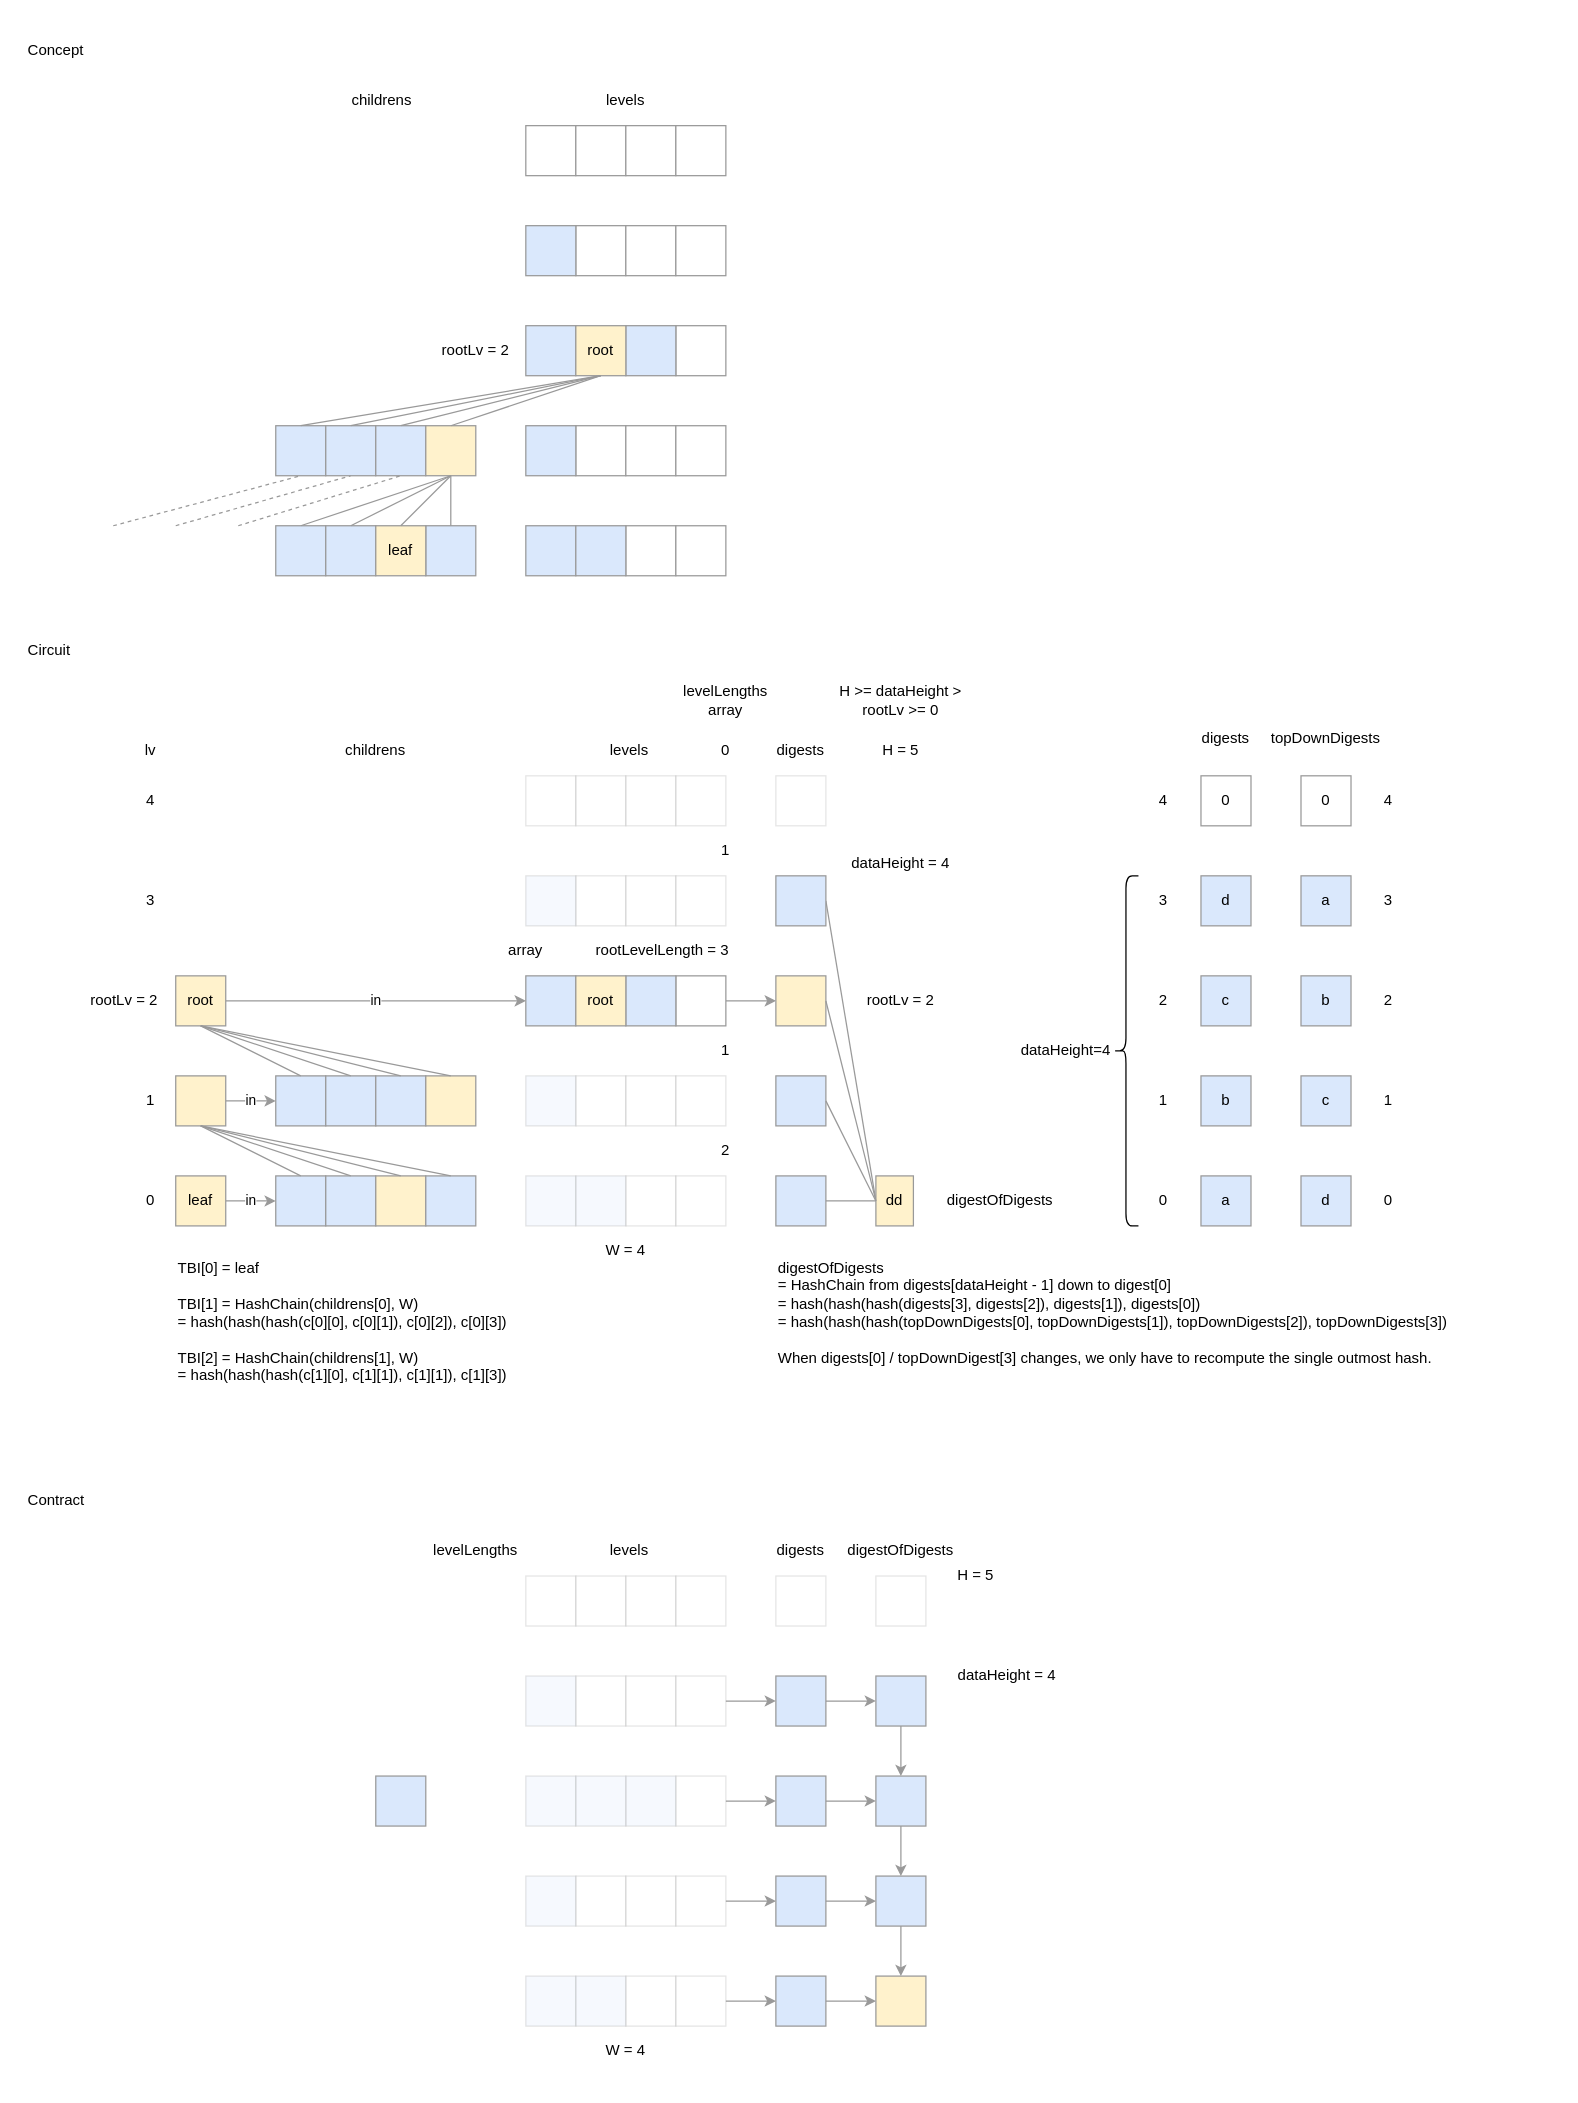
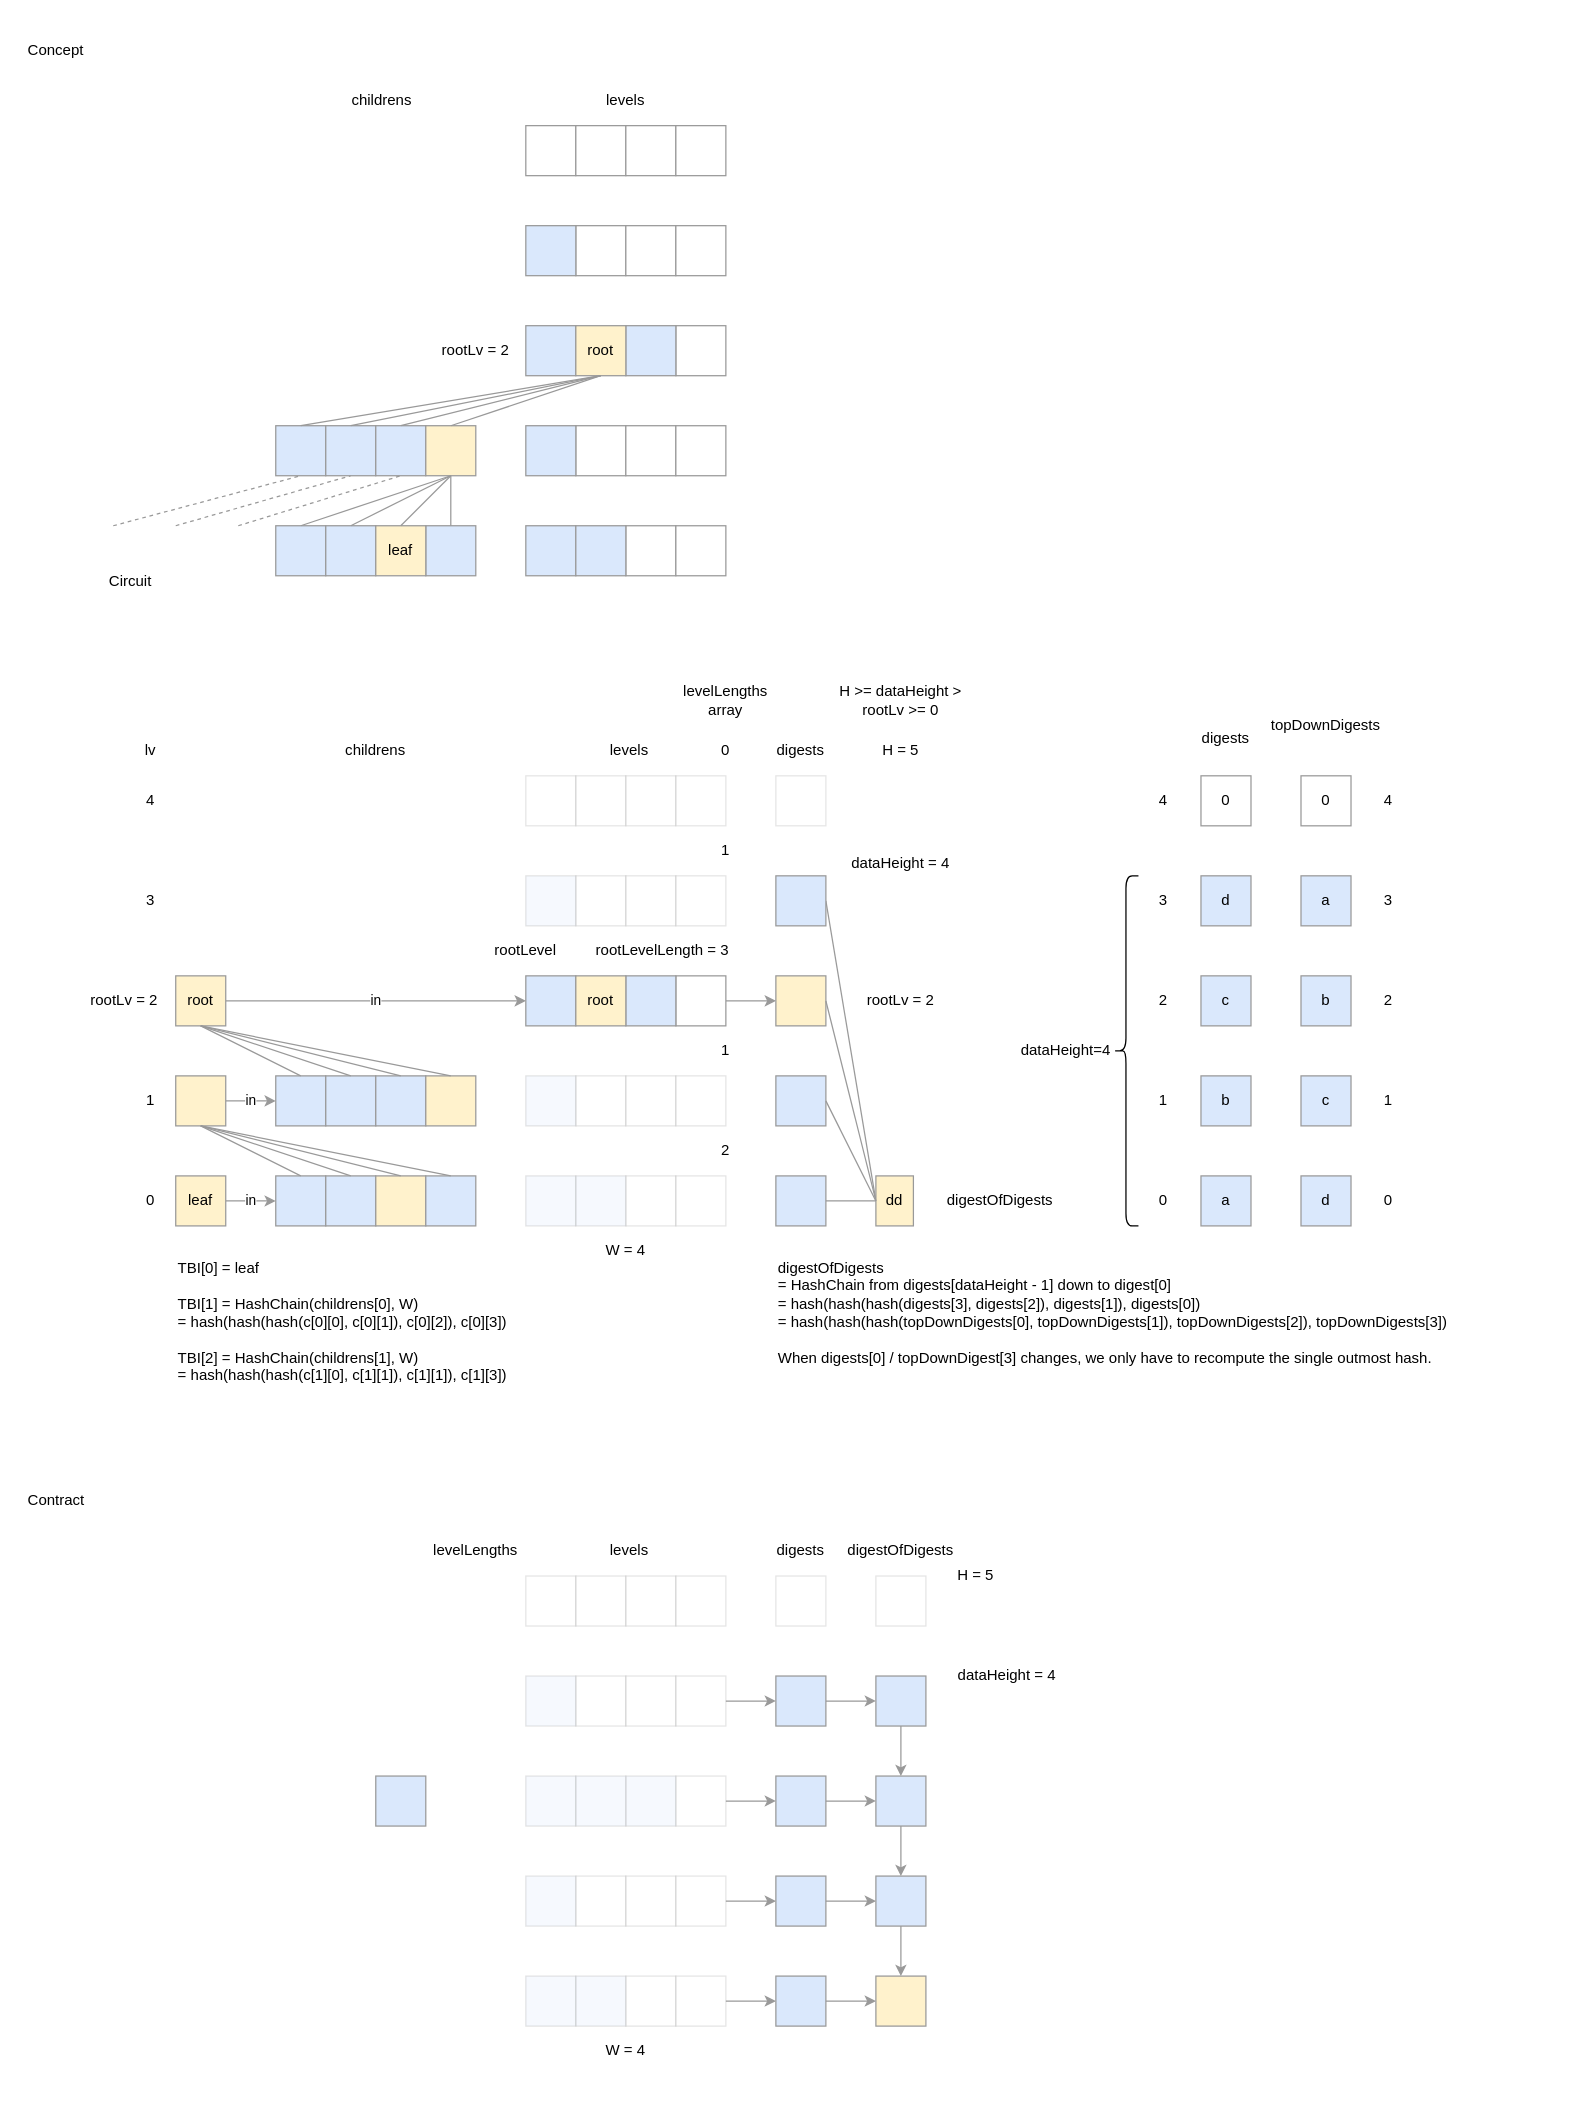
(69, 651) -> (151, 582)
(1326, 738) -> (1326, 726)
(526, 951) -> (526, 951)
